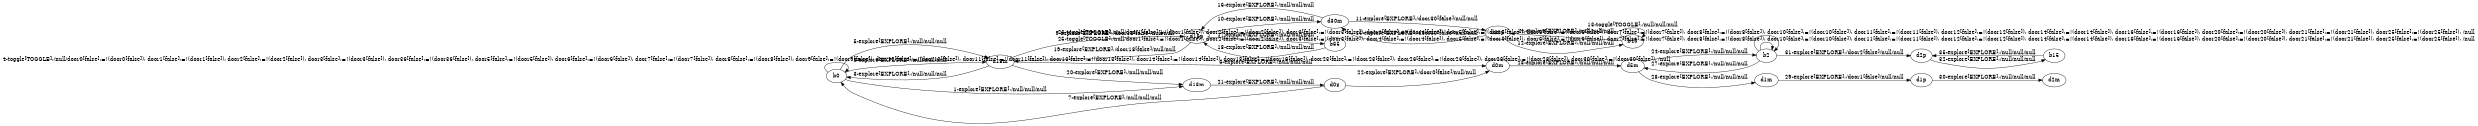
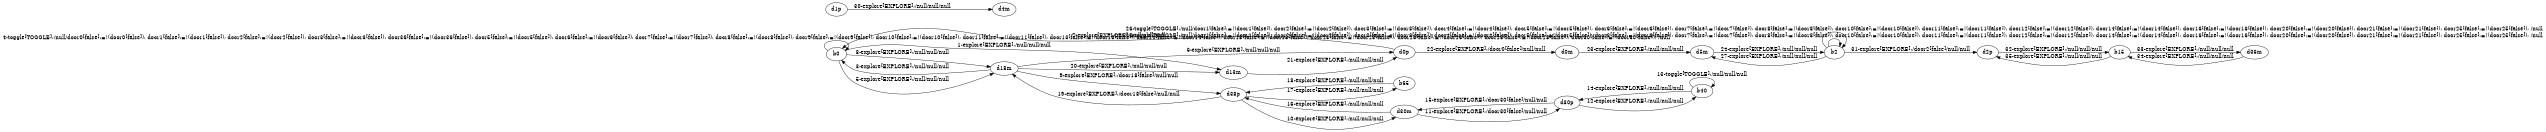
(1197, 37) -> (1233, 94)
none -> (2255, 52)
(1248, 65) -> (1203, 55)
(1766, 80) -> none
(2054, 80) -> (1004, 9)
